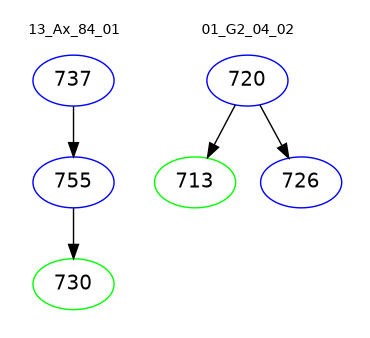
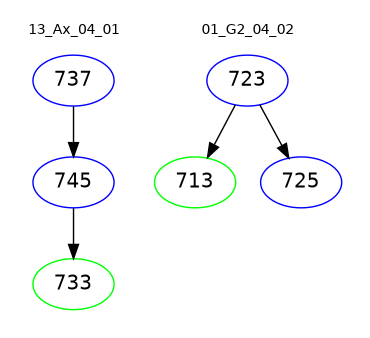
(74, 30) -> (74, 30)
(247, 81) -> (247, 81)
(74, 182) -> (74, 182)
(301, 182) -> (301, 182)
(74, 284) -> (74, 284)
